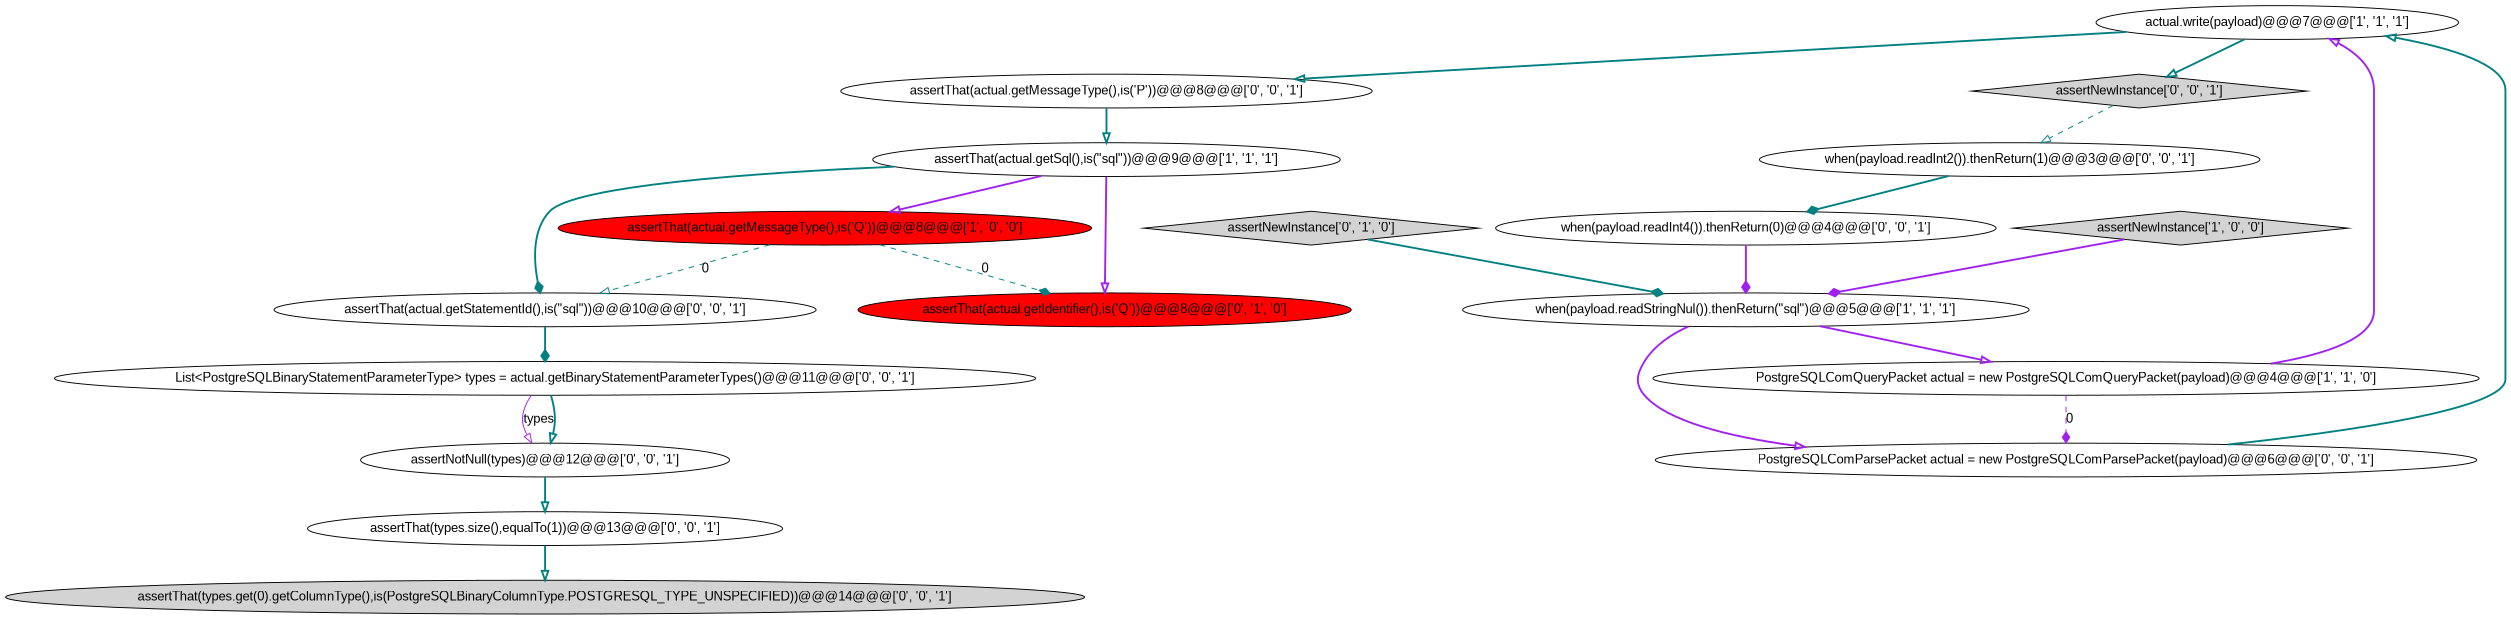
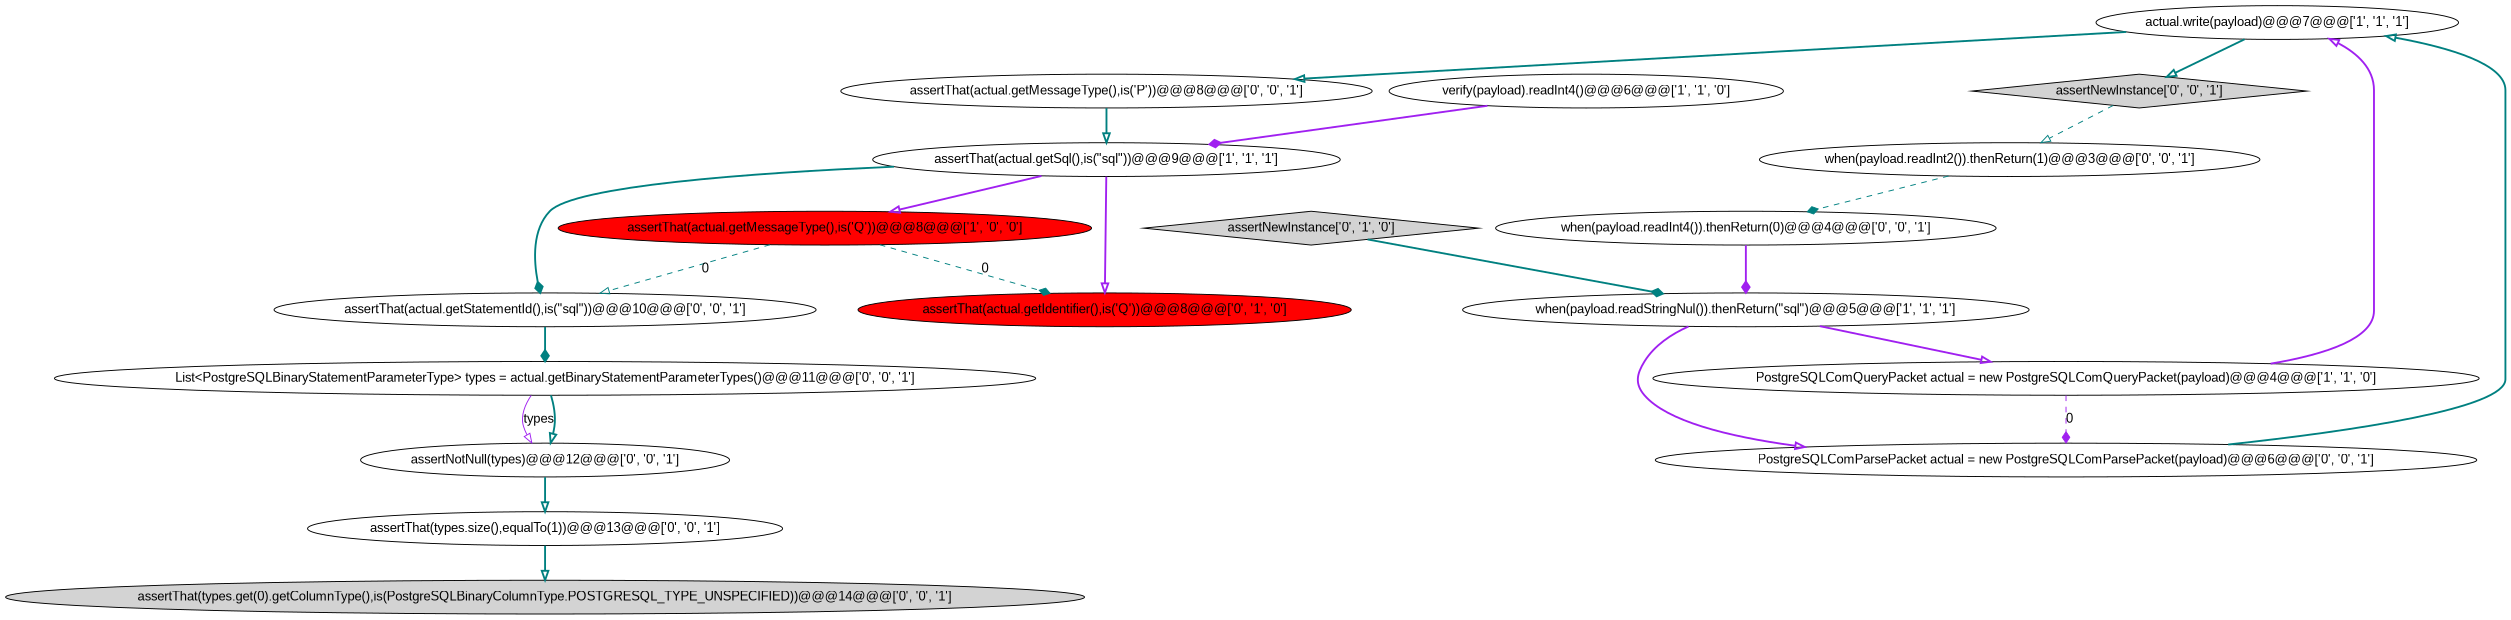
none -> (1586, 91)
(1883, 192) -> (1883, 192)
(2181, 228) -> none
